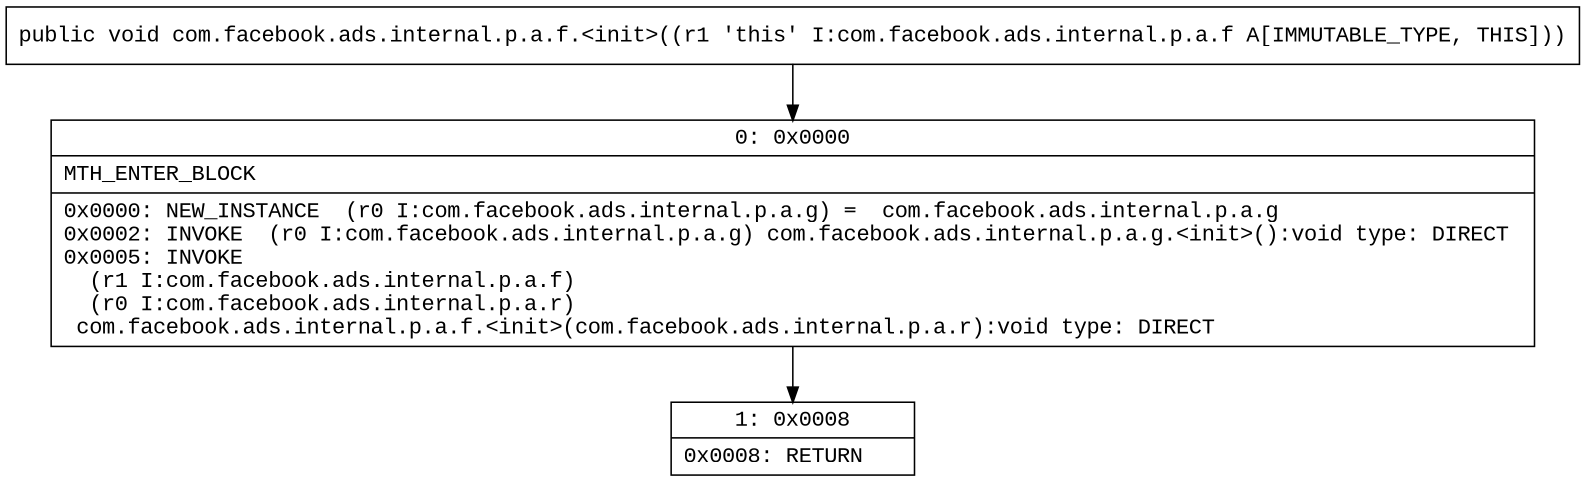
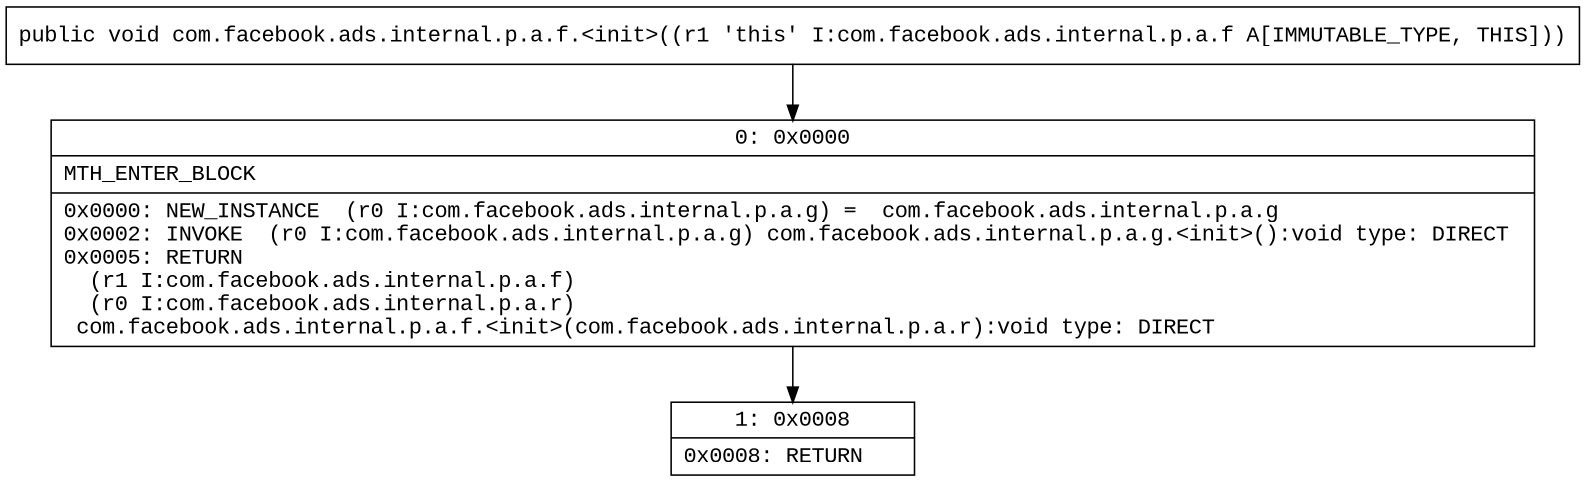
(167, 257) -> (167, 257)
